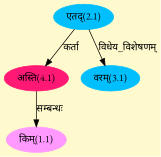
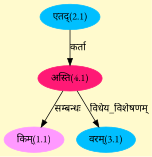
(96, 44) -> (86, 106)
